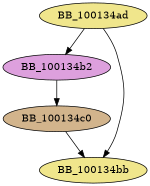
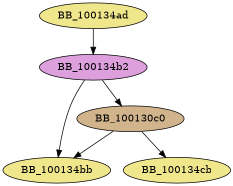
(124, 89) -> (68, 113)
(57, 119) -> (130, 119)
none -> (177, 170)
